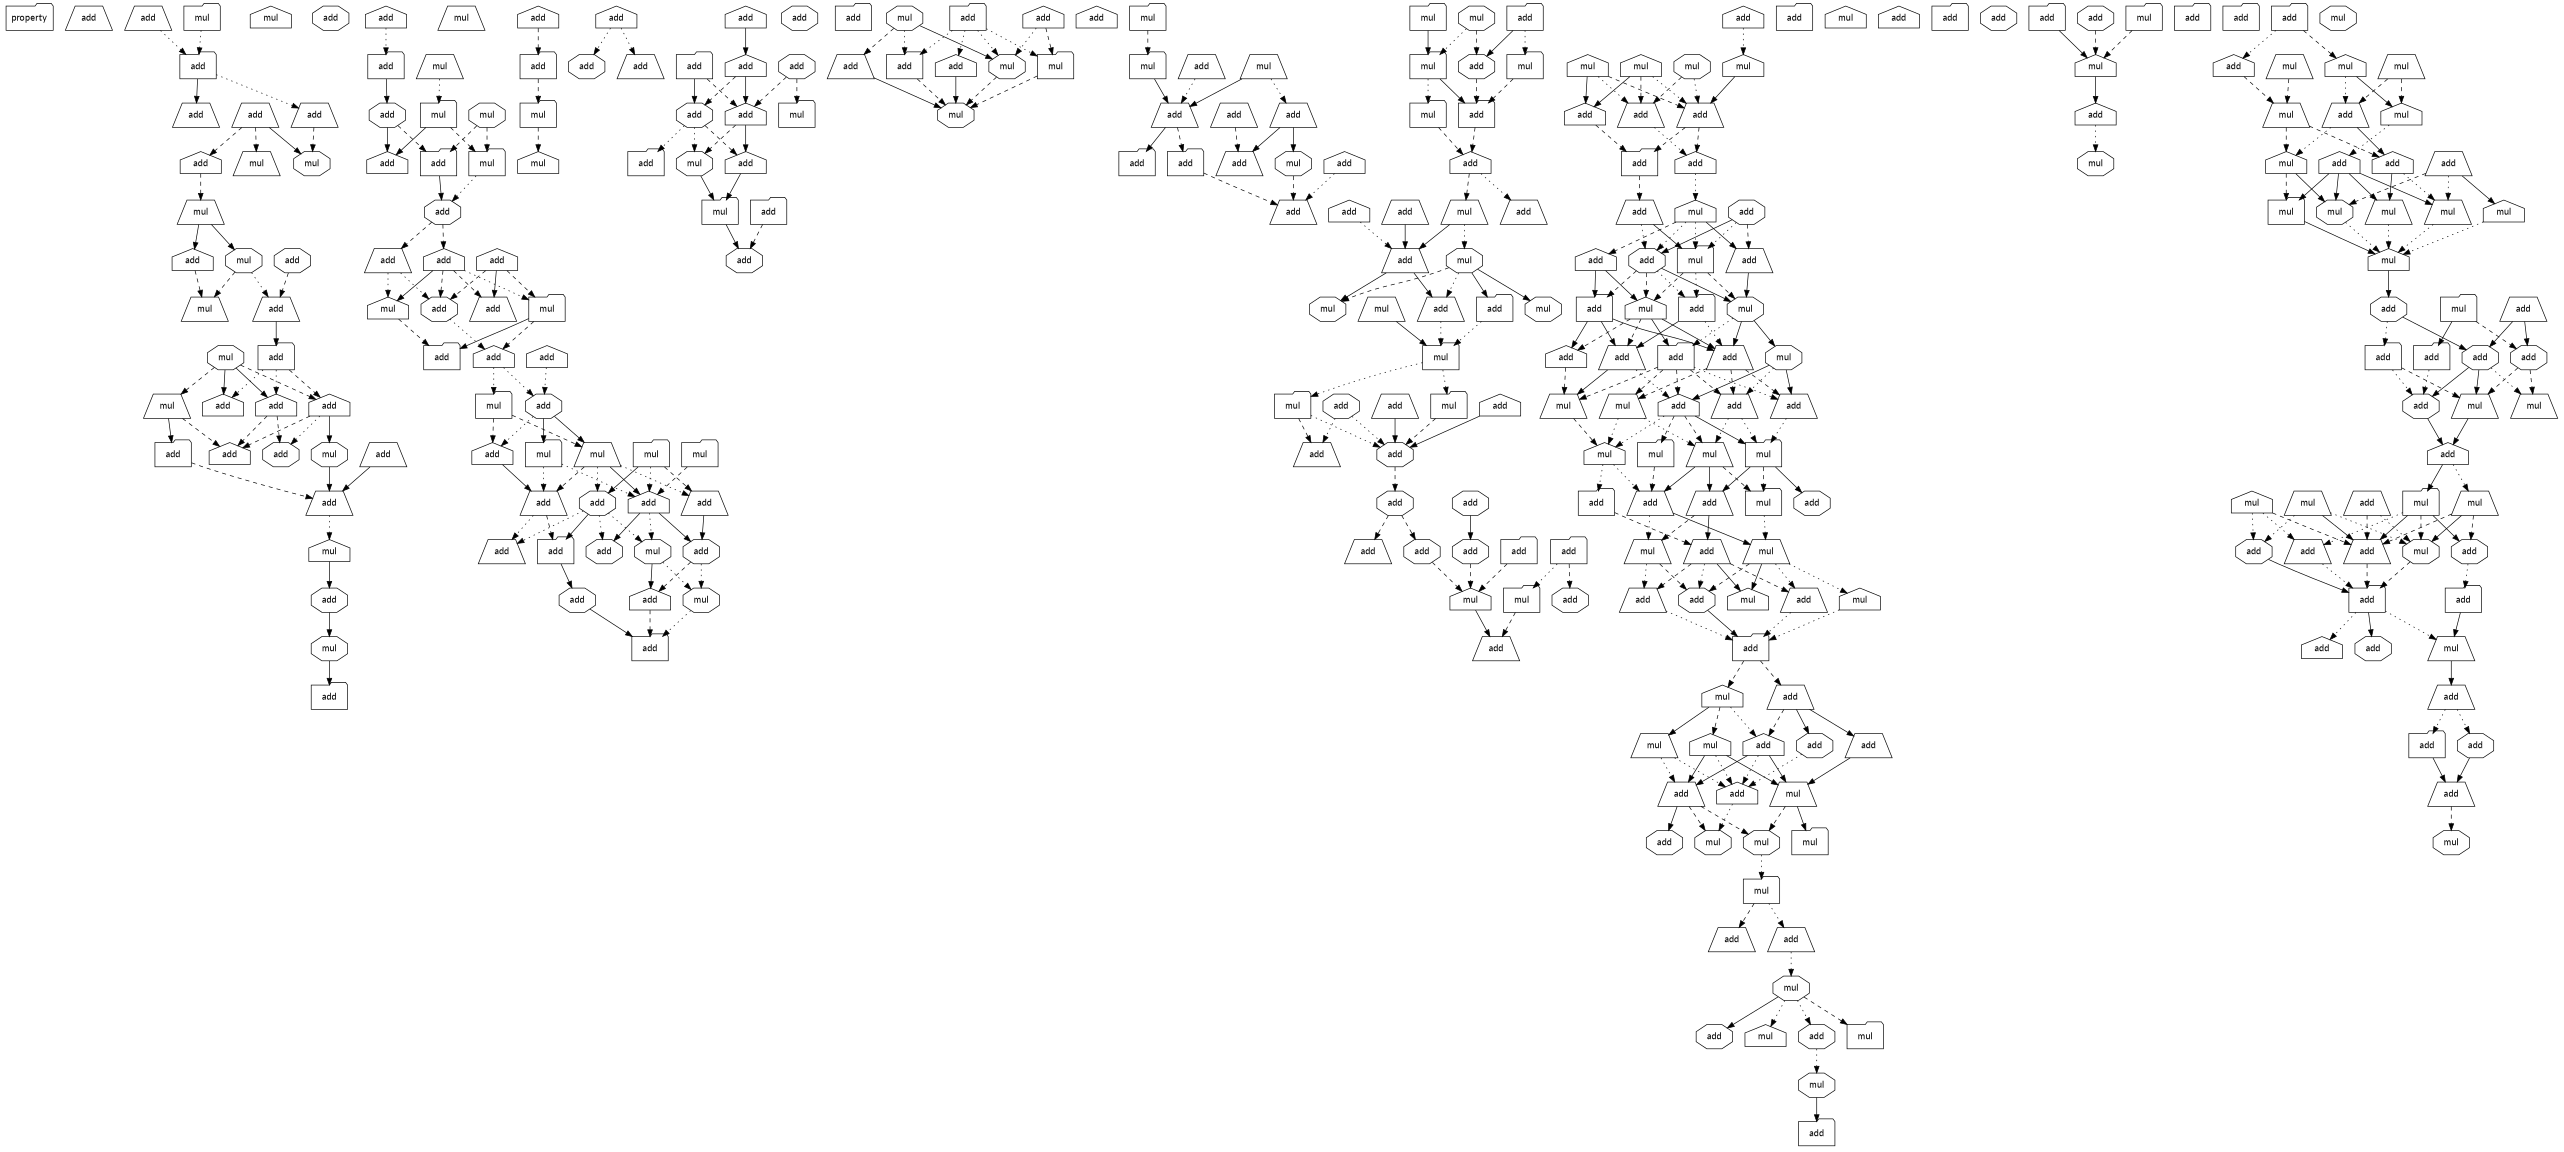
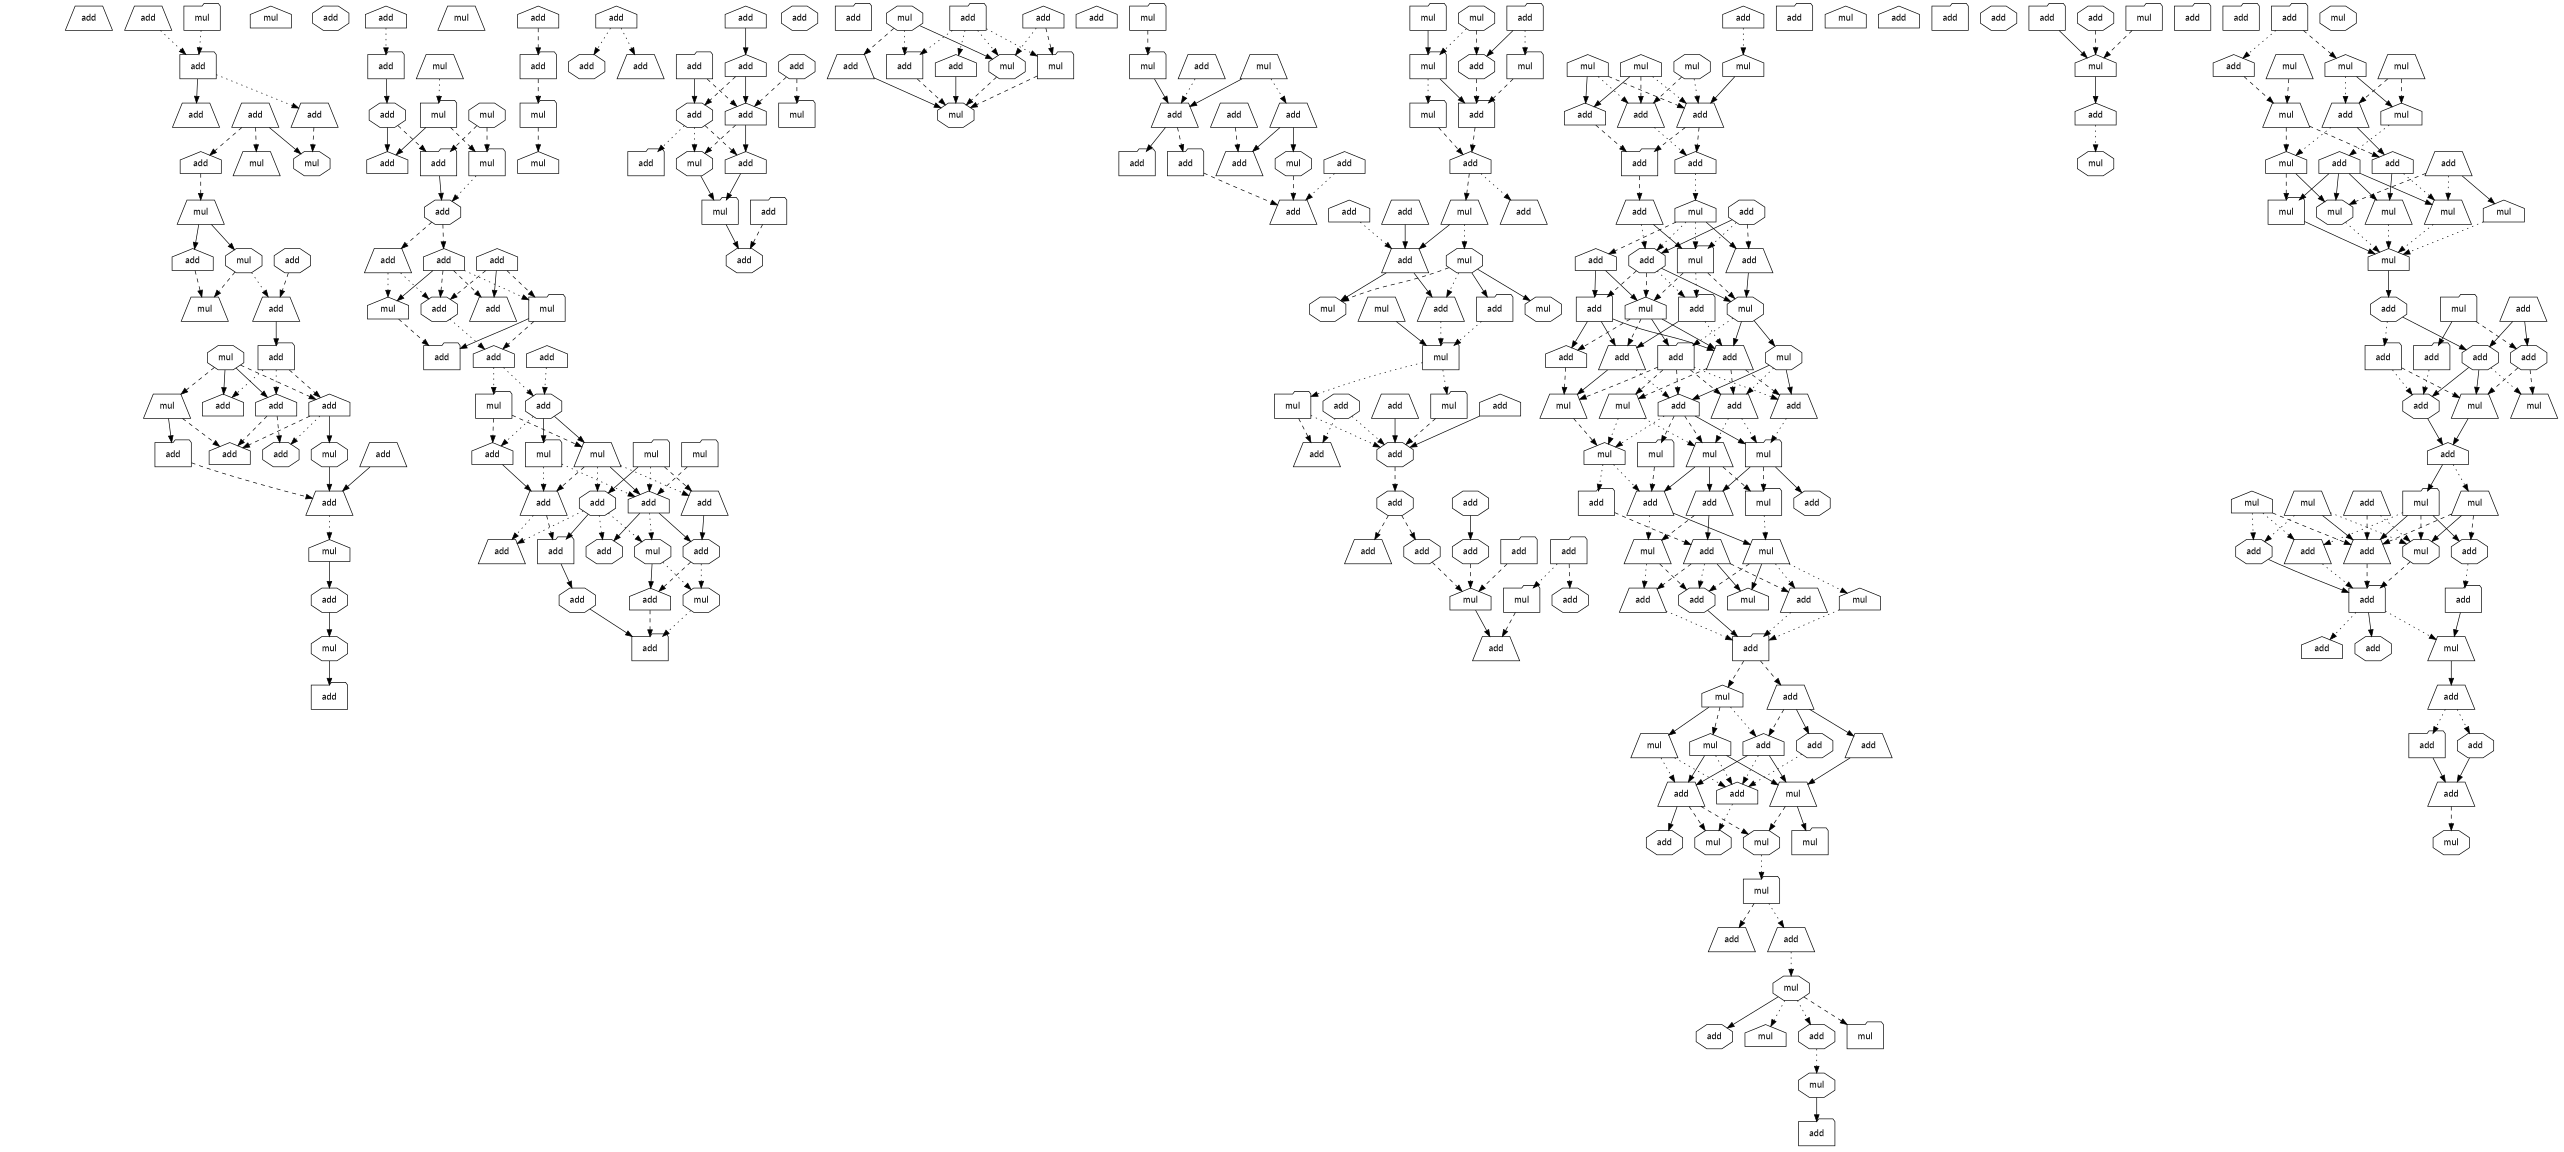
(30, 18) -> none
